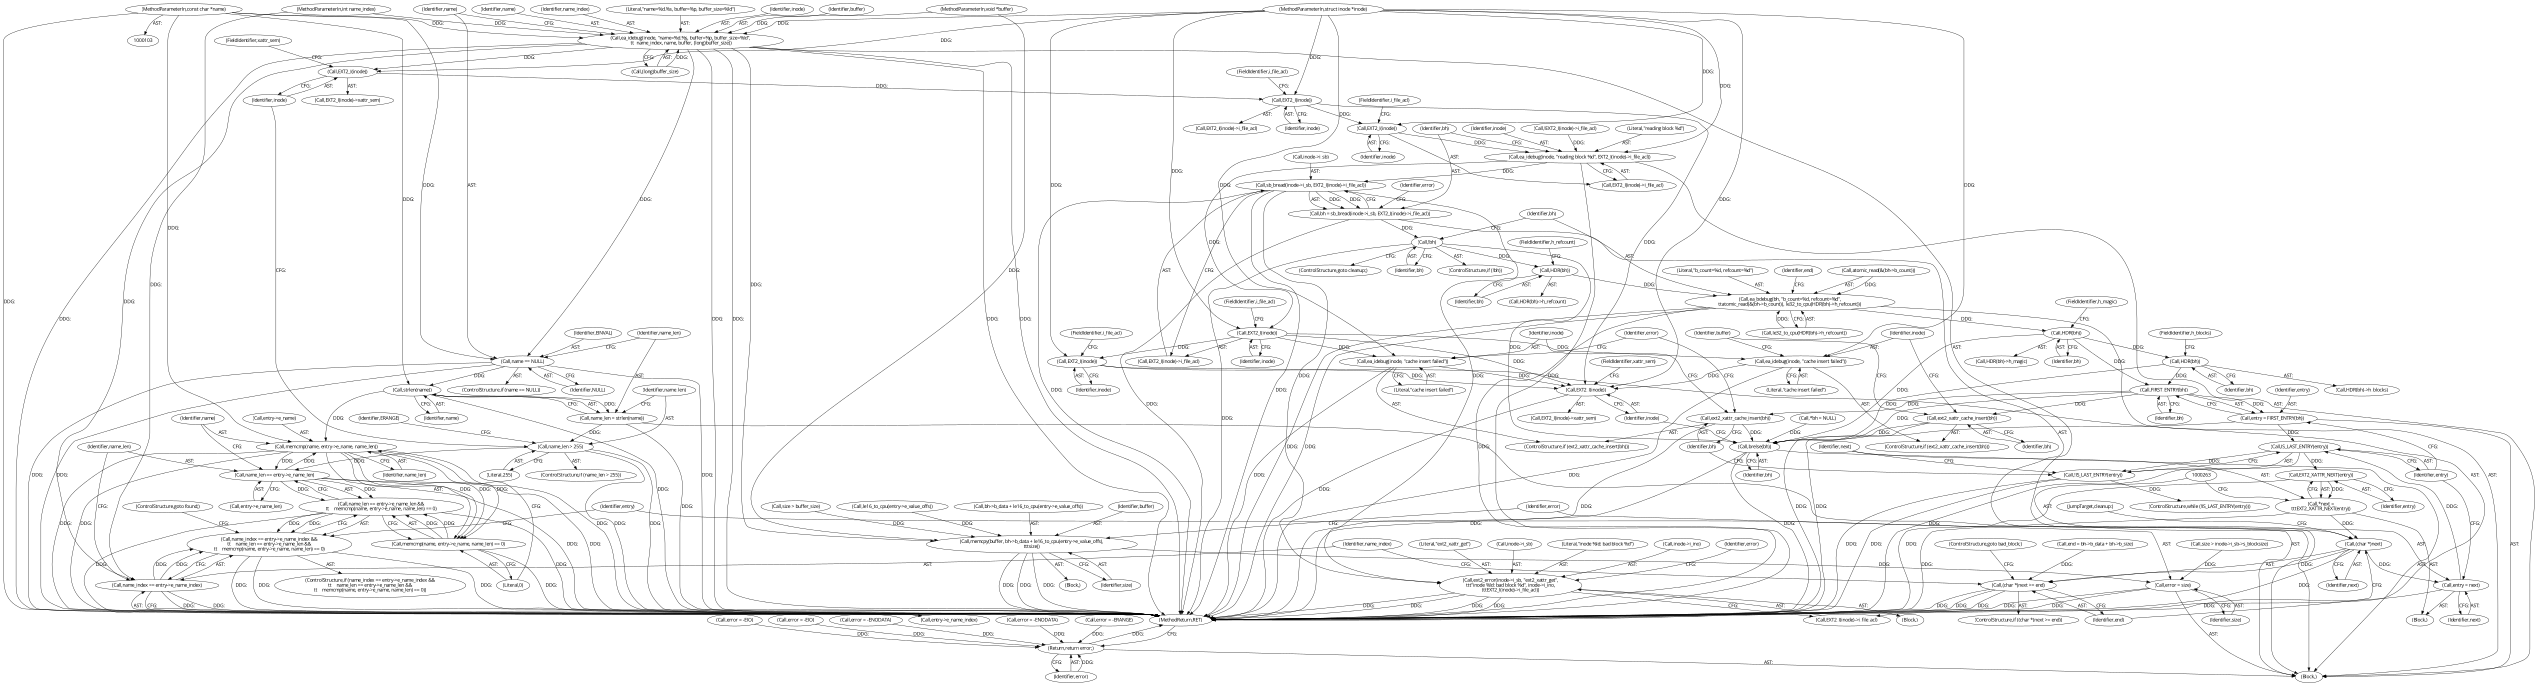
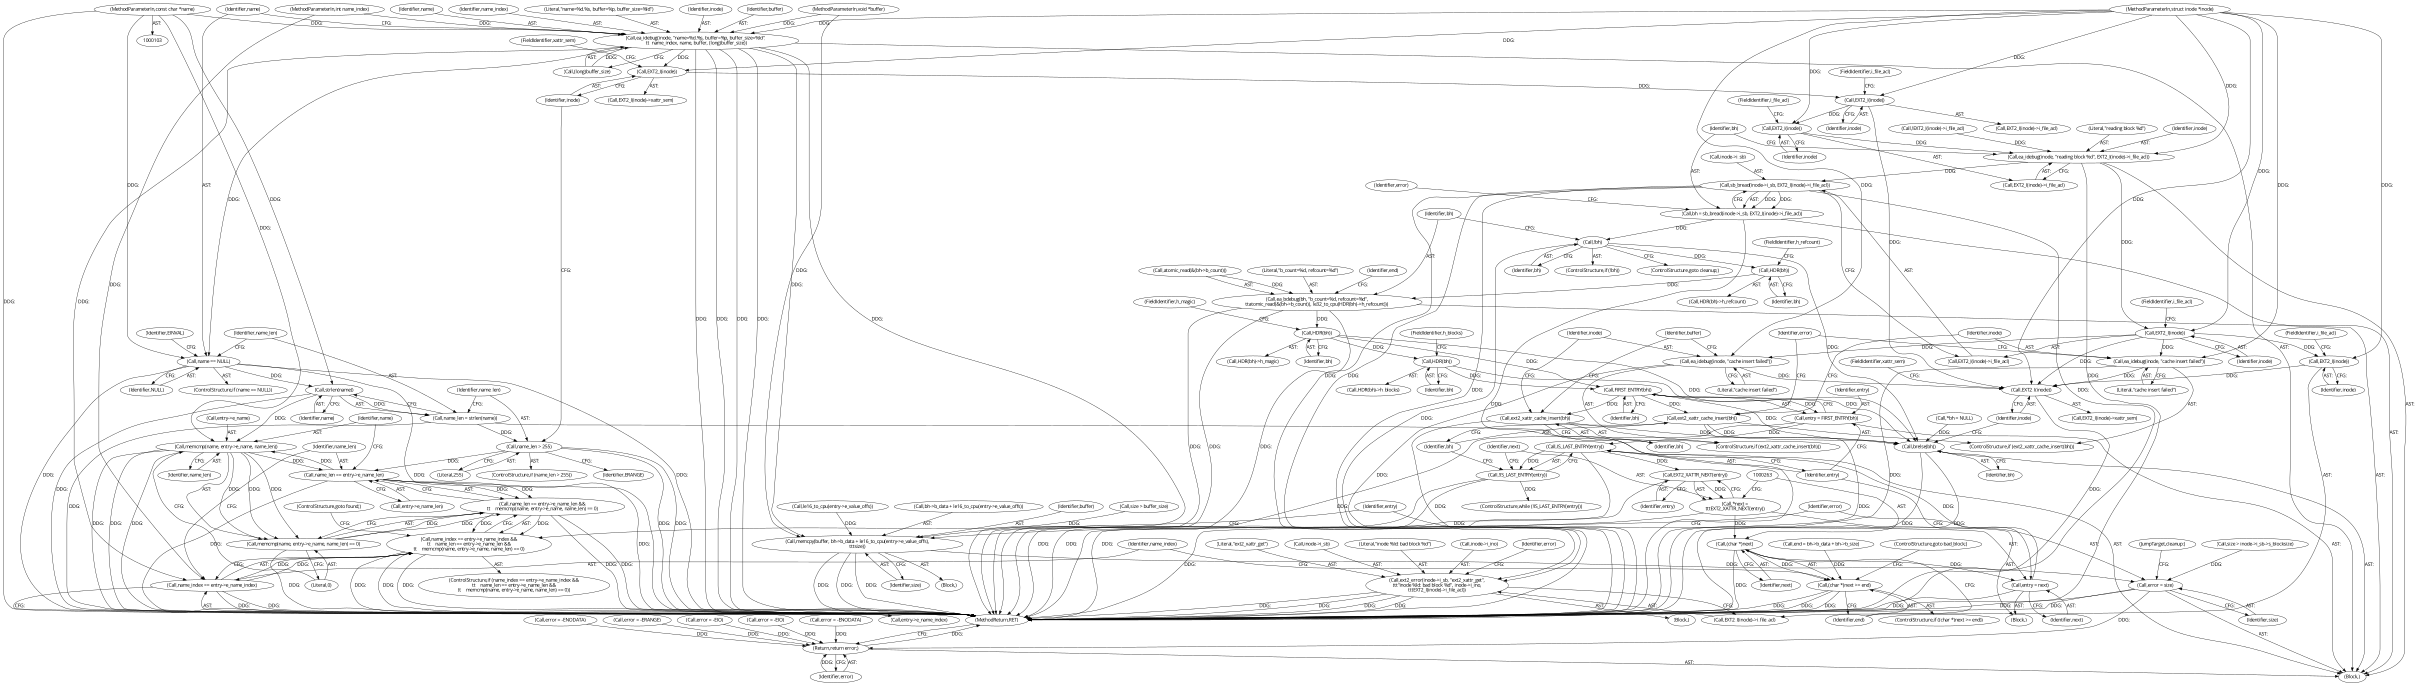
(1804, 333) -> none
(576, 348) -> (192, 348)
(467, 433) -> (575, 461)
(2229, 522) -> (2159, 563)
none -> (1516, 644)
